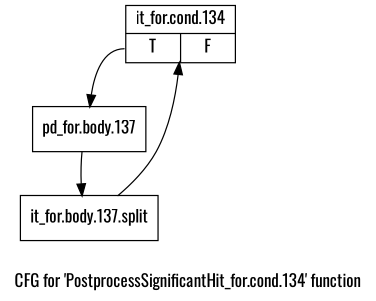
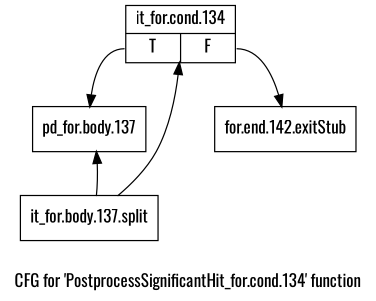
none -> (285, 129)
(81, 168) -> (97, 180)
